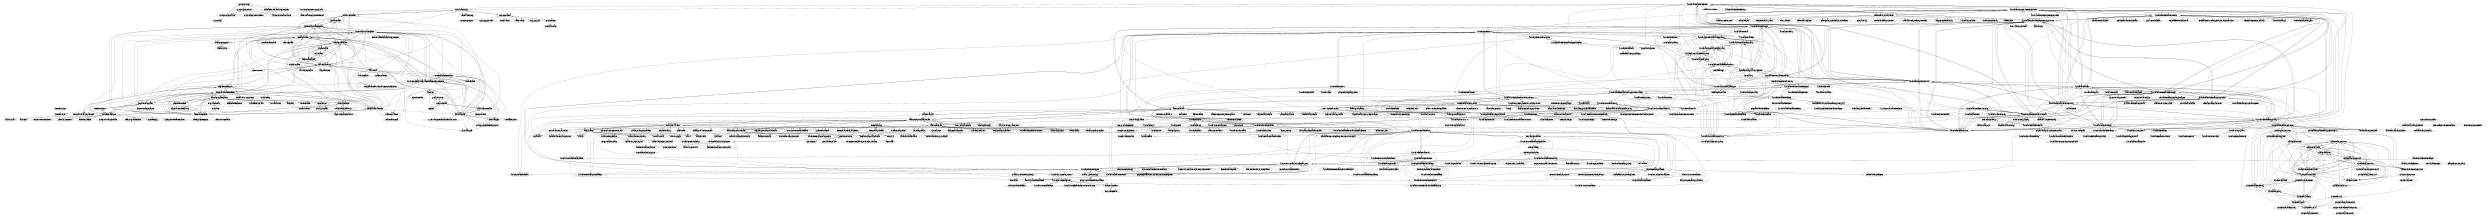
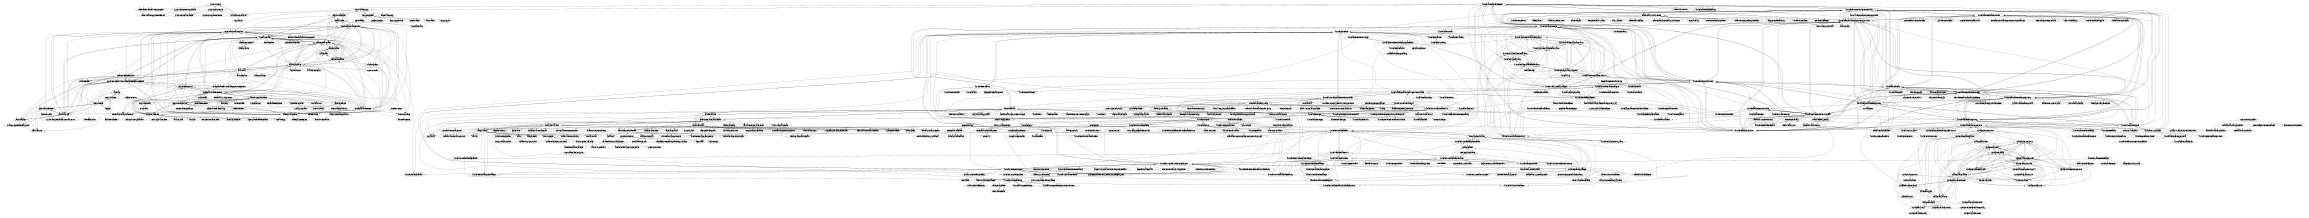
none -> (1822, 21)
